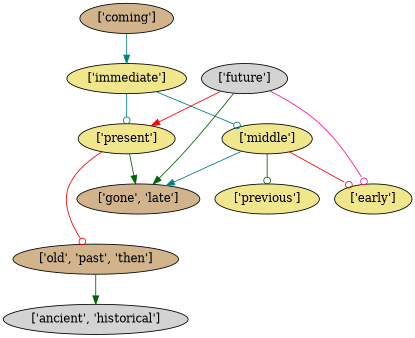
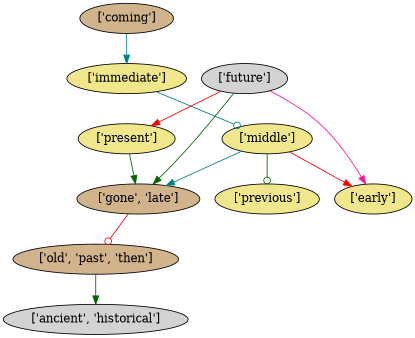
(127, 105) -> none
(323, 126) -> (323, 126)
(317, 167) -> (317, 167)
(68, 190) -> (119, 226)
